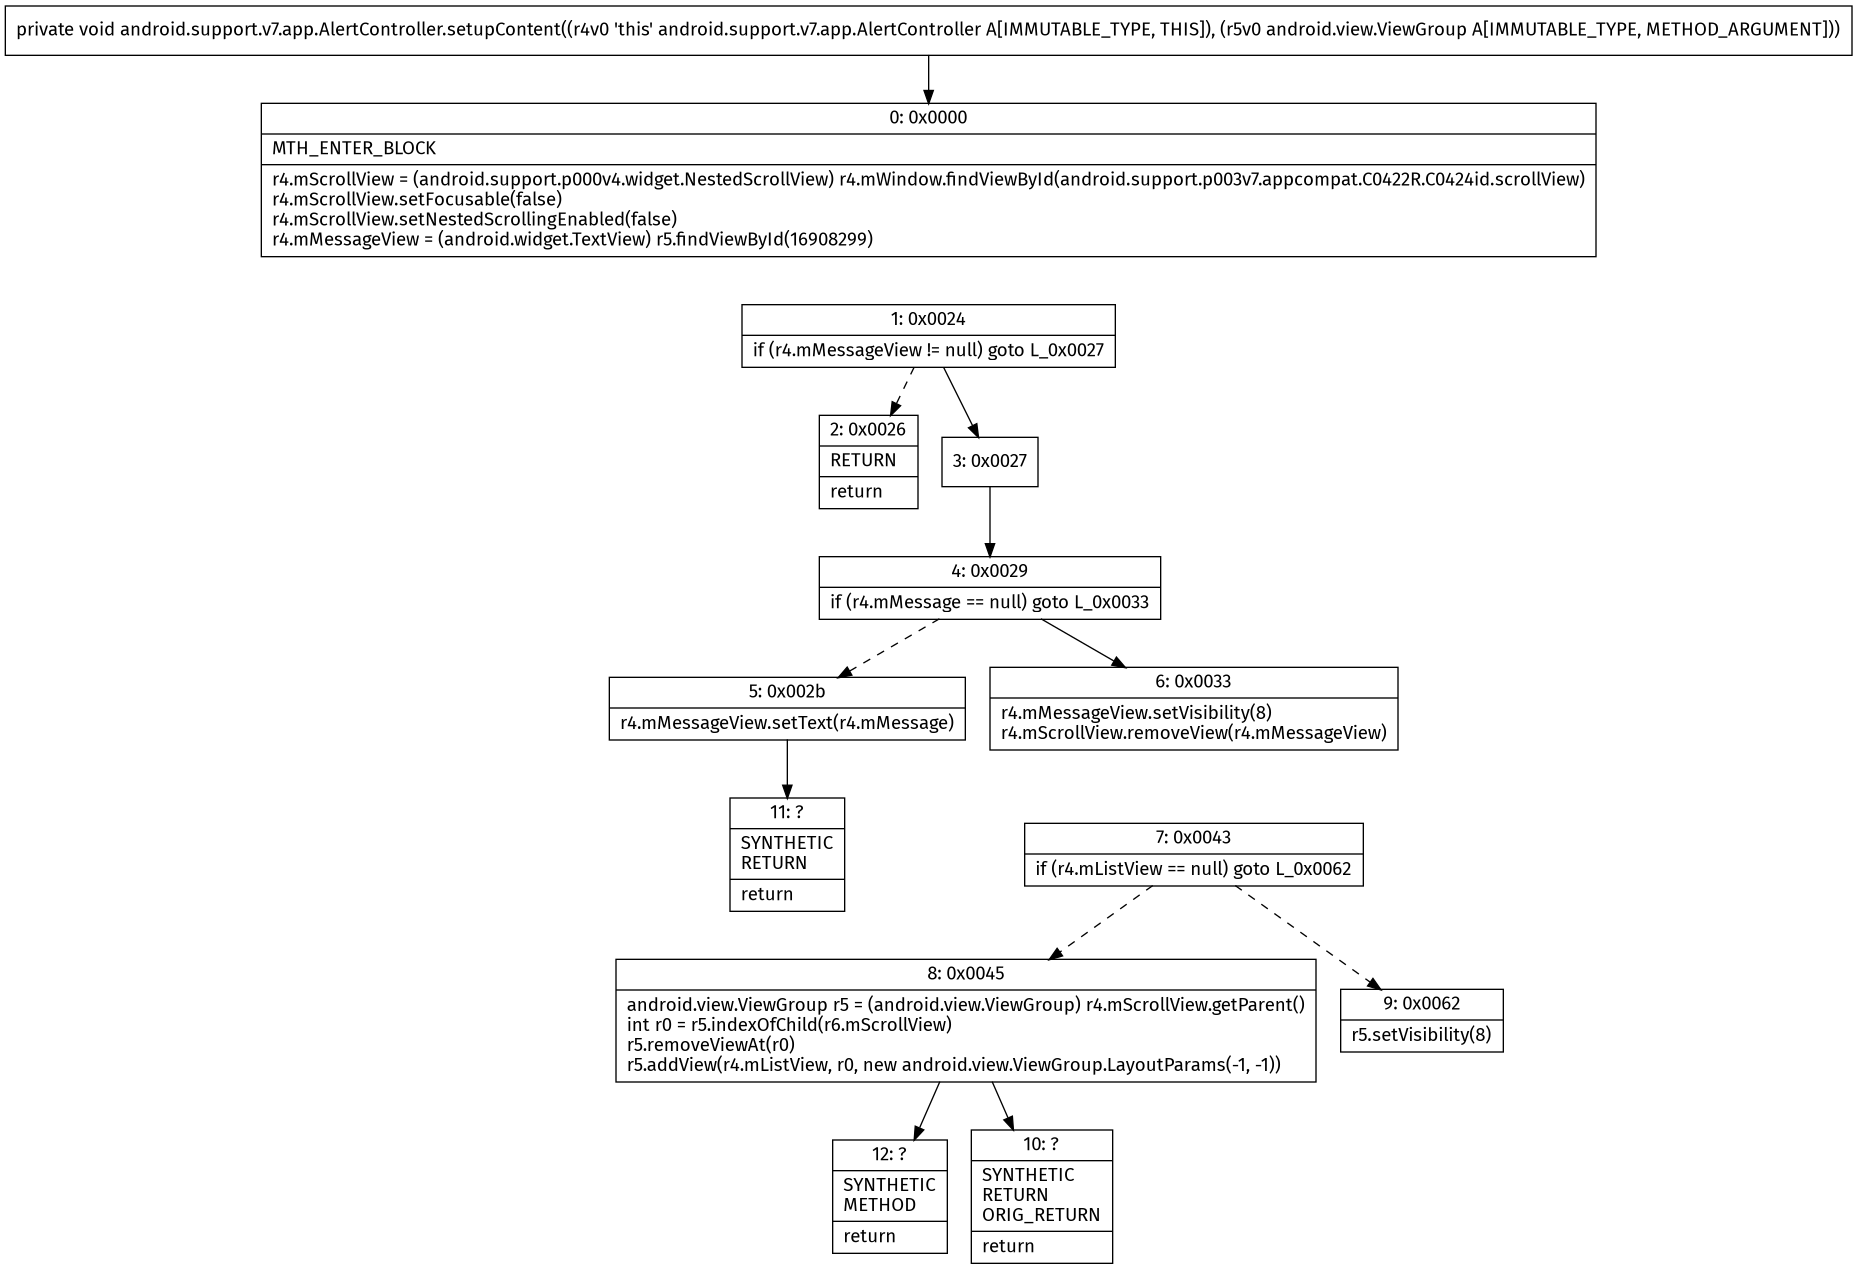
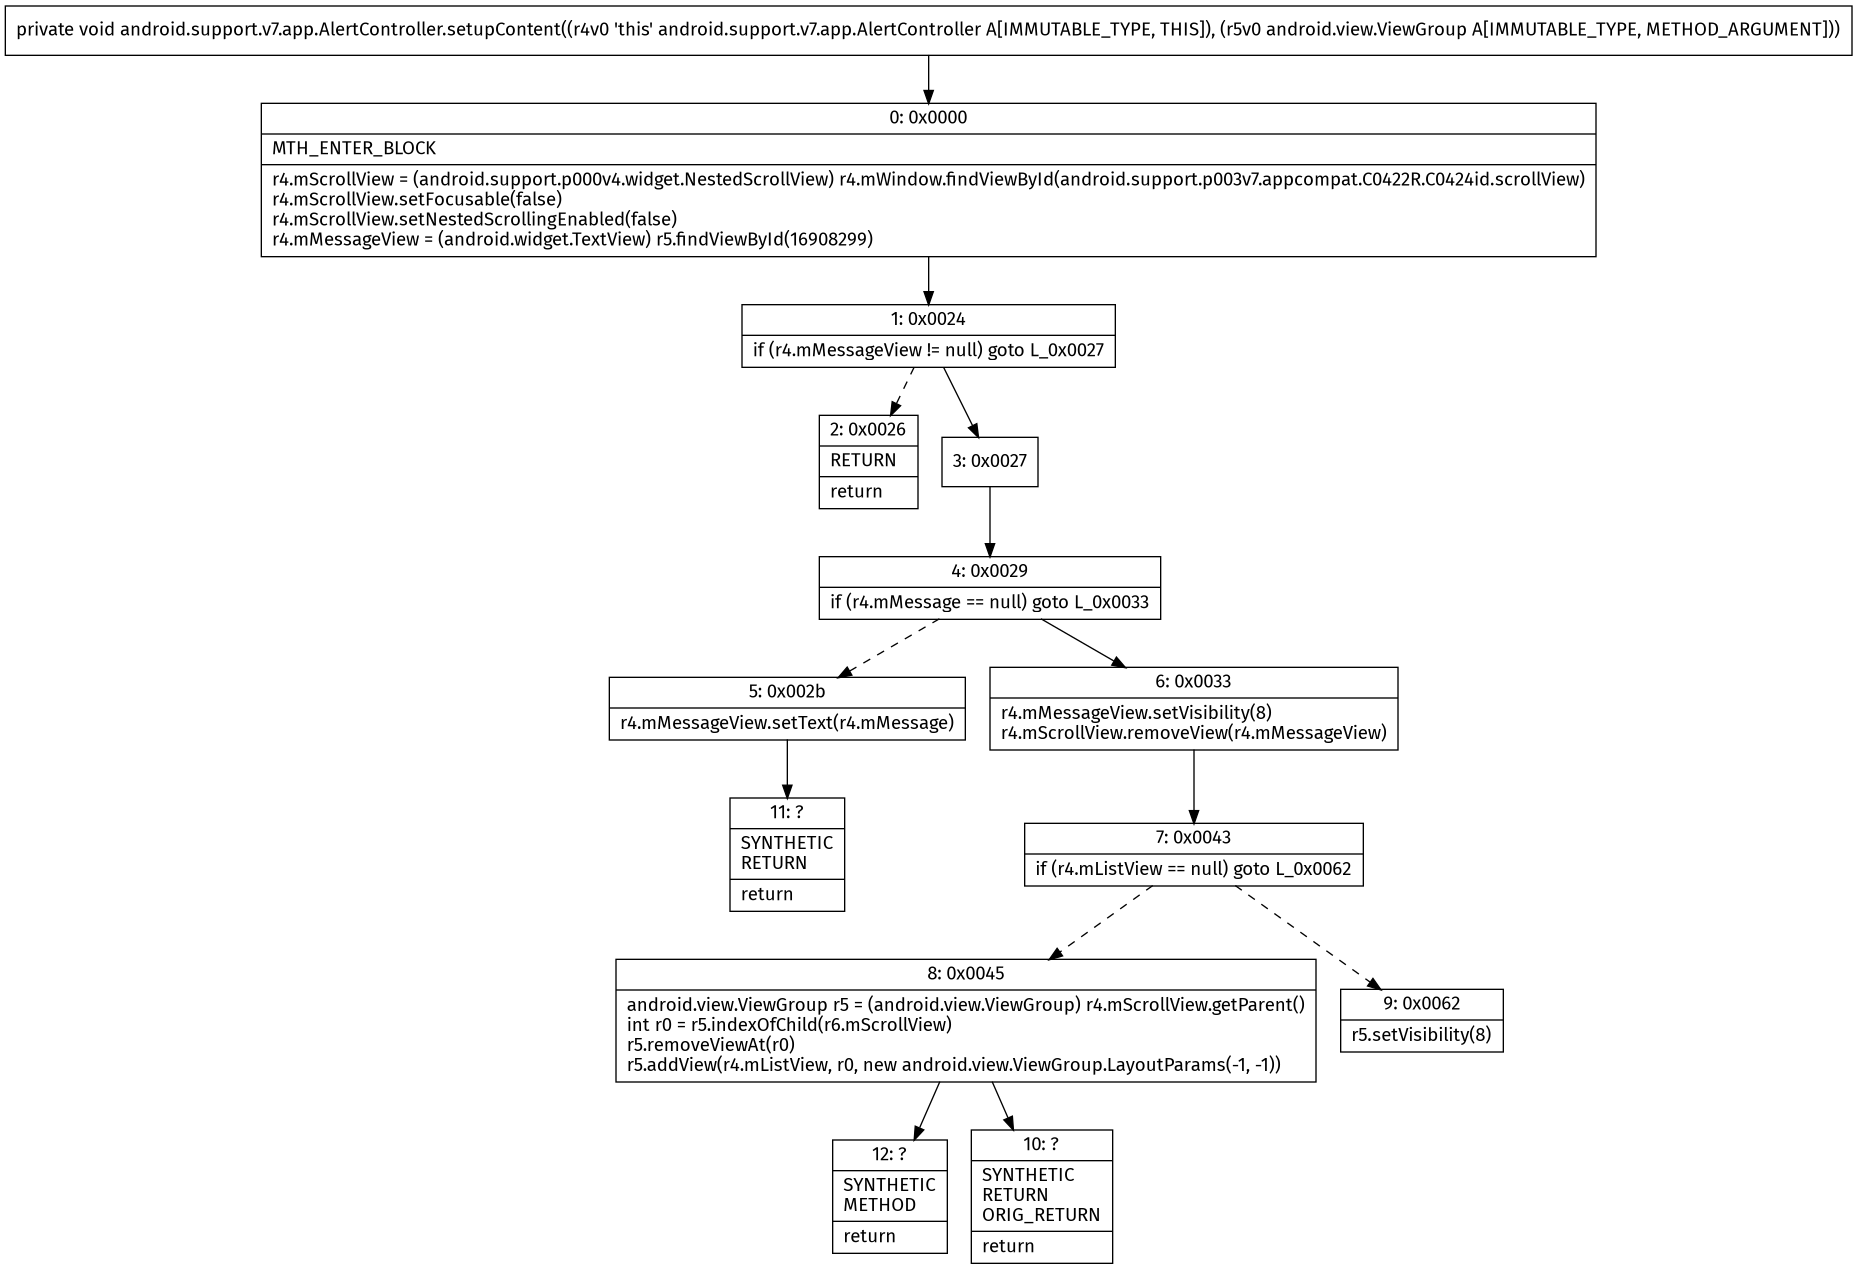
none -> (929, 274)
none -> (1194, 780)
